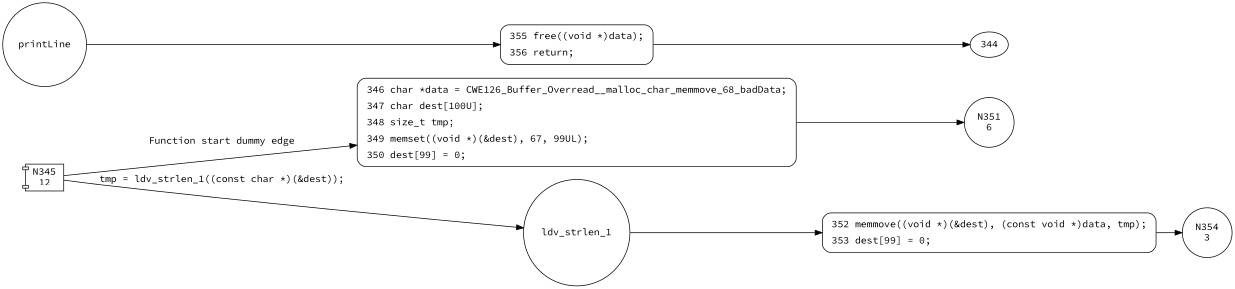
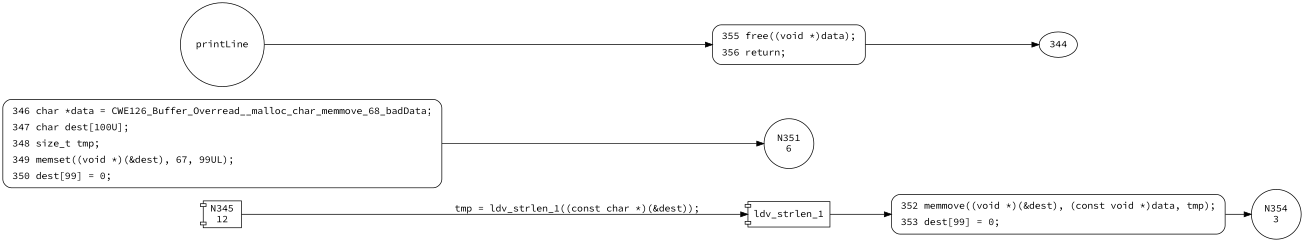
(207, 161) -> none
(577, 233) -> (789, 214)
